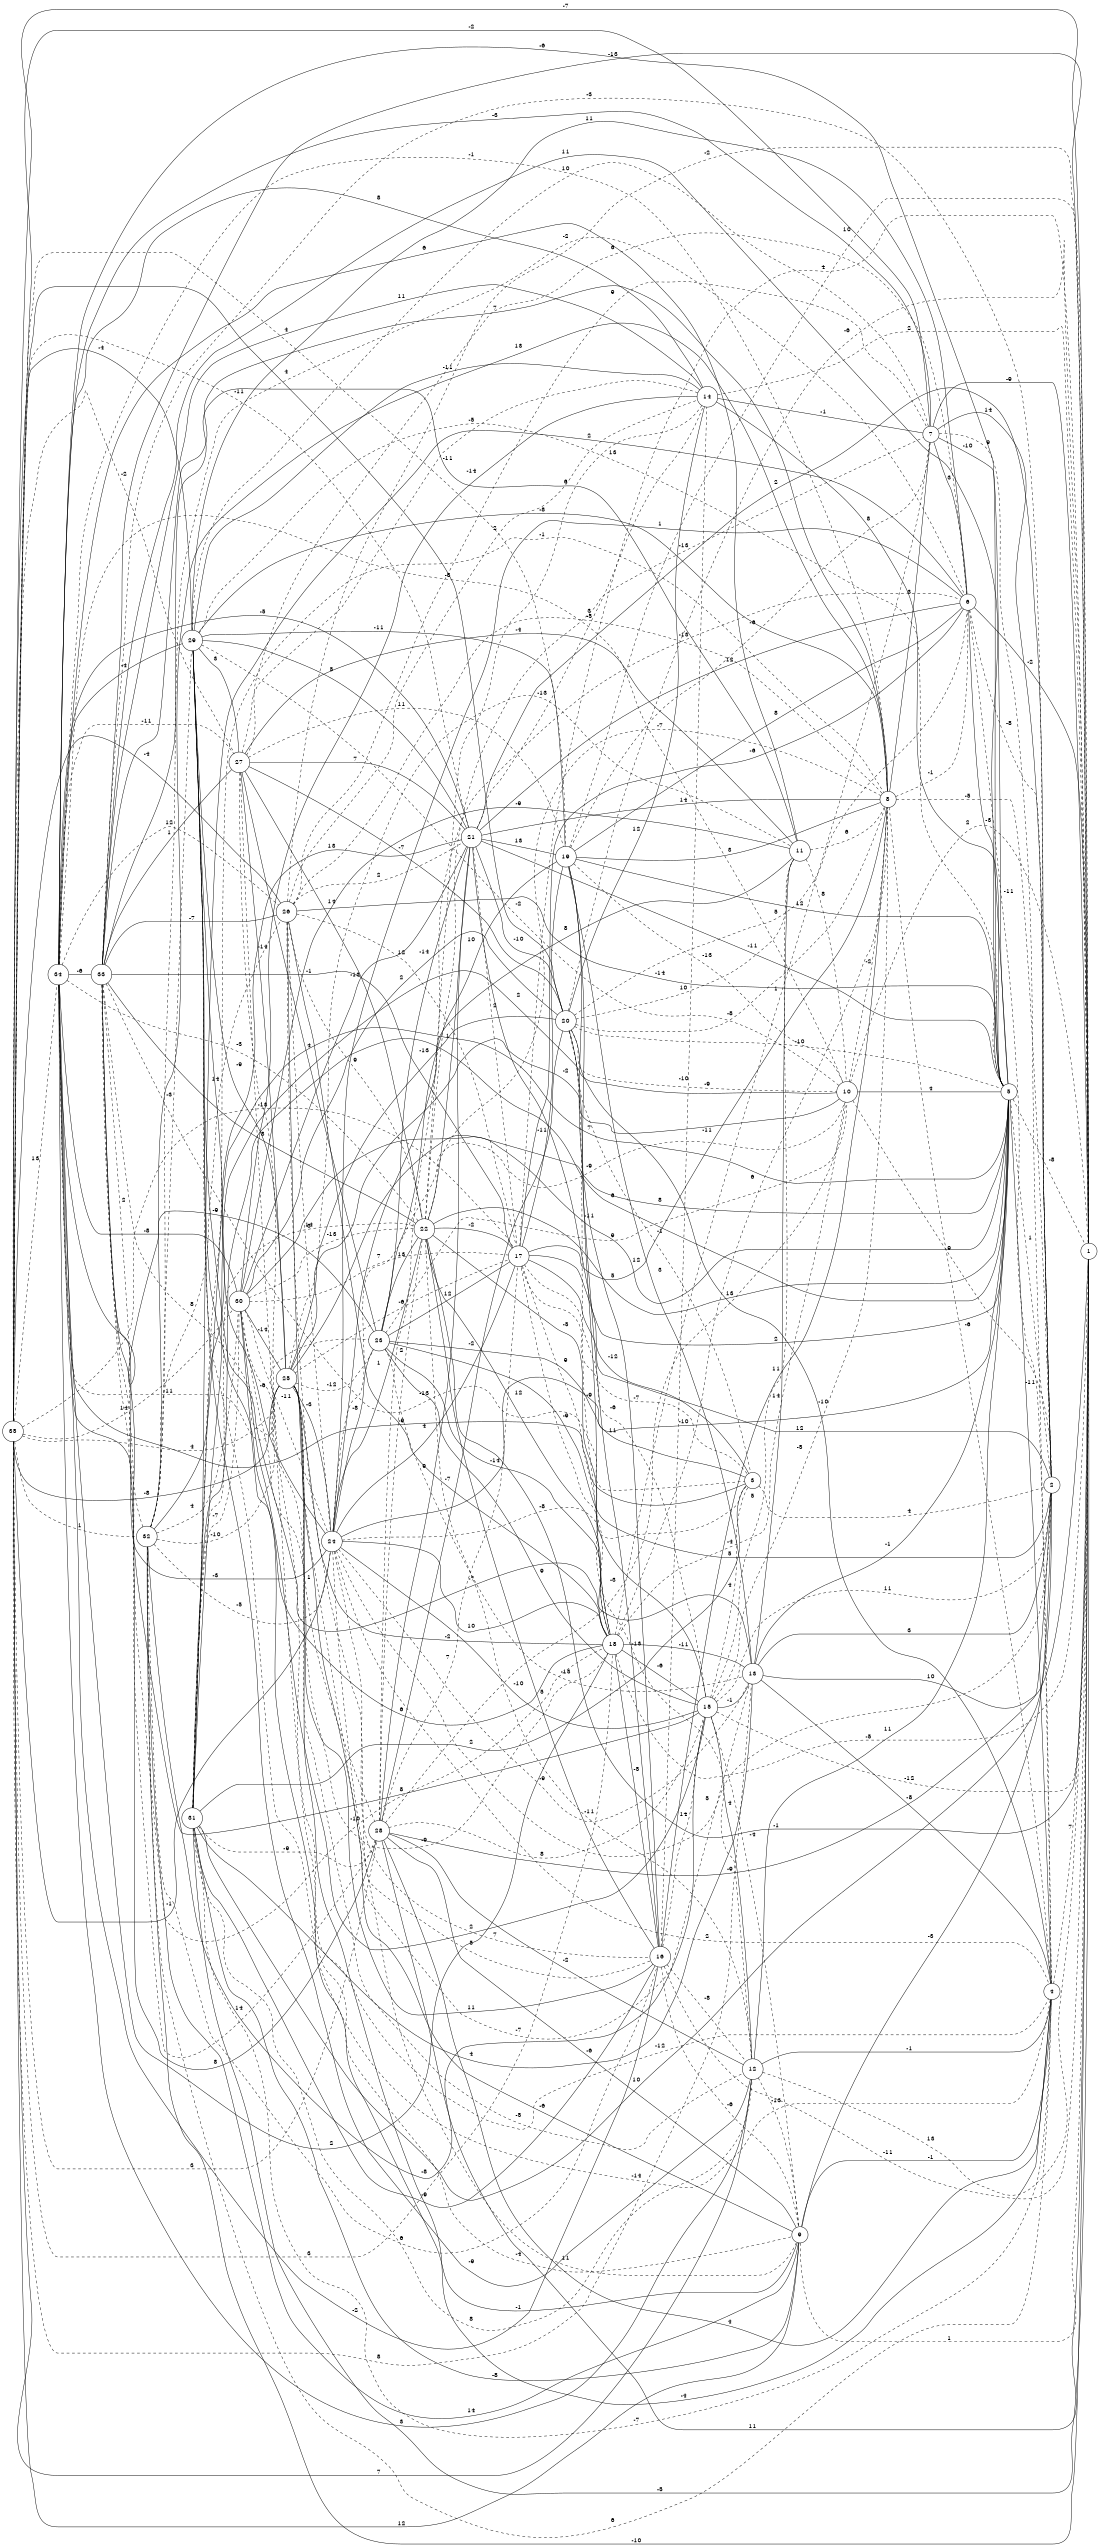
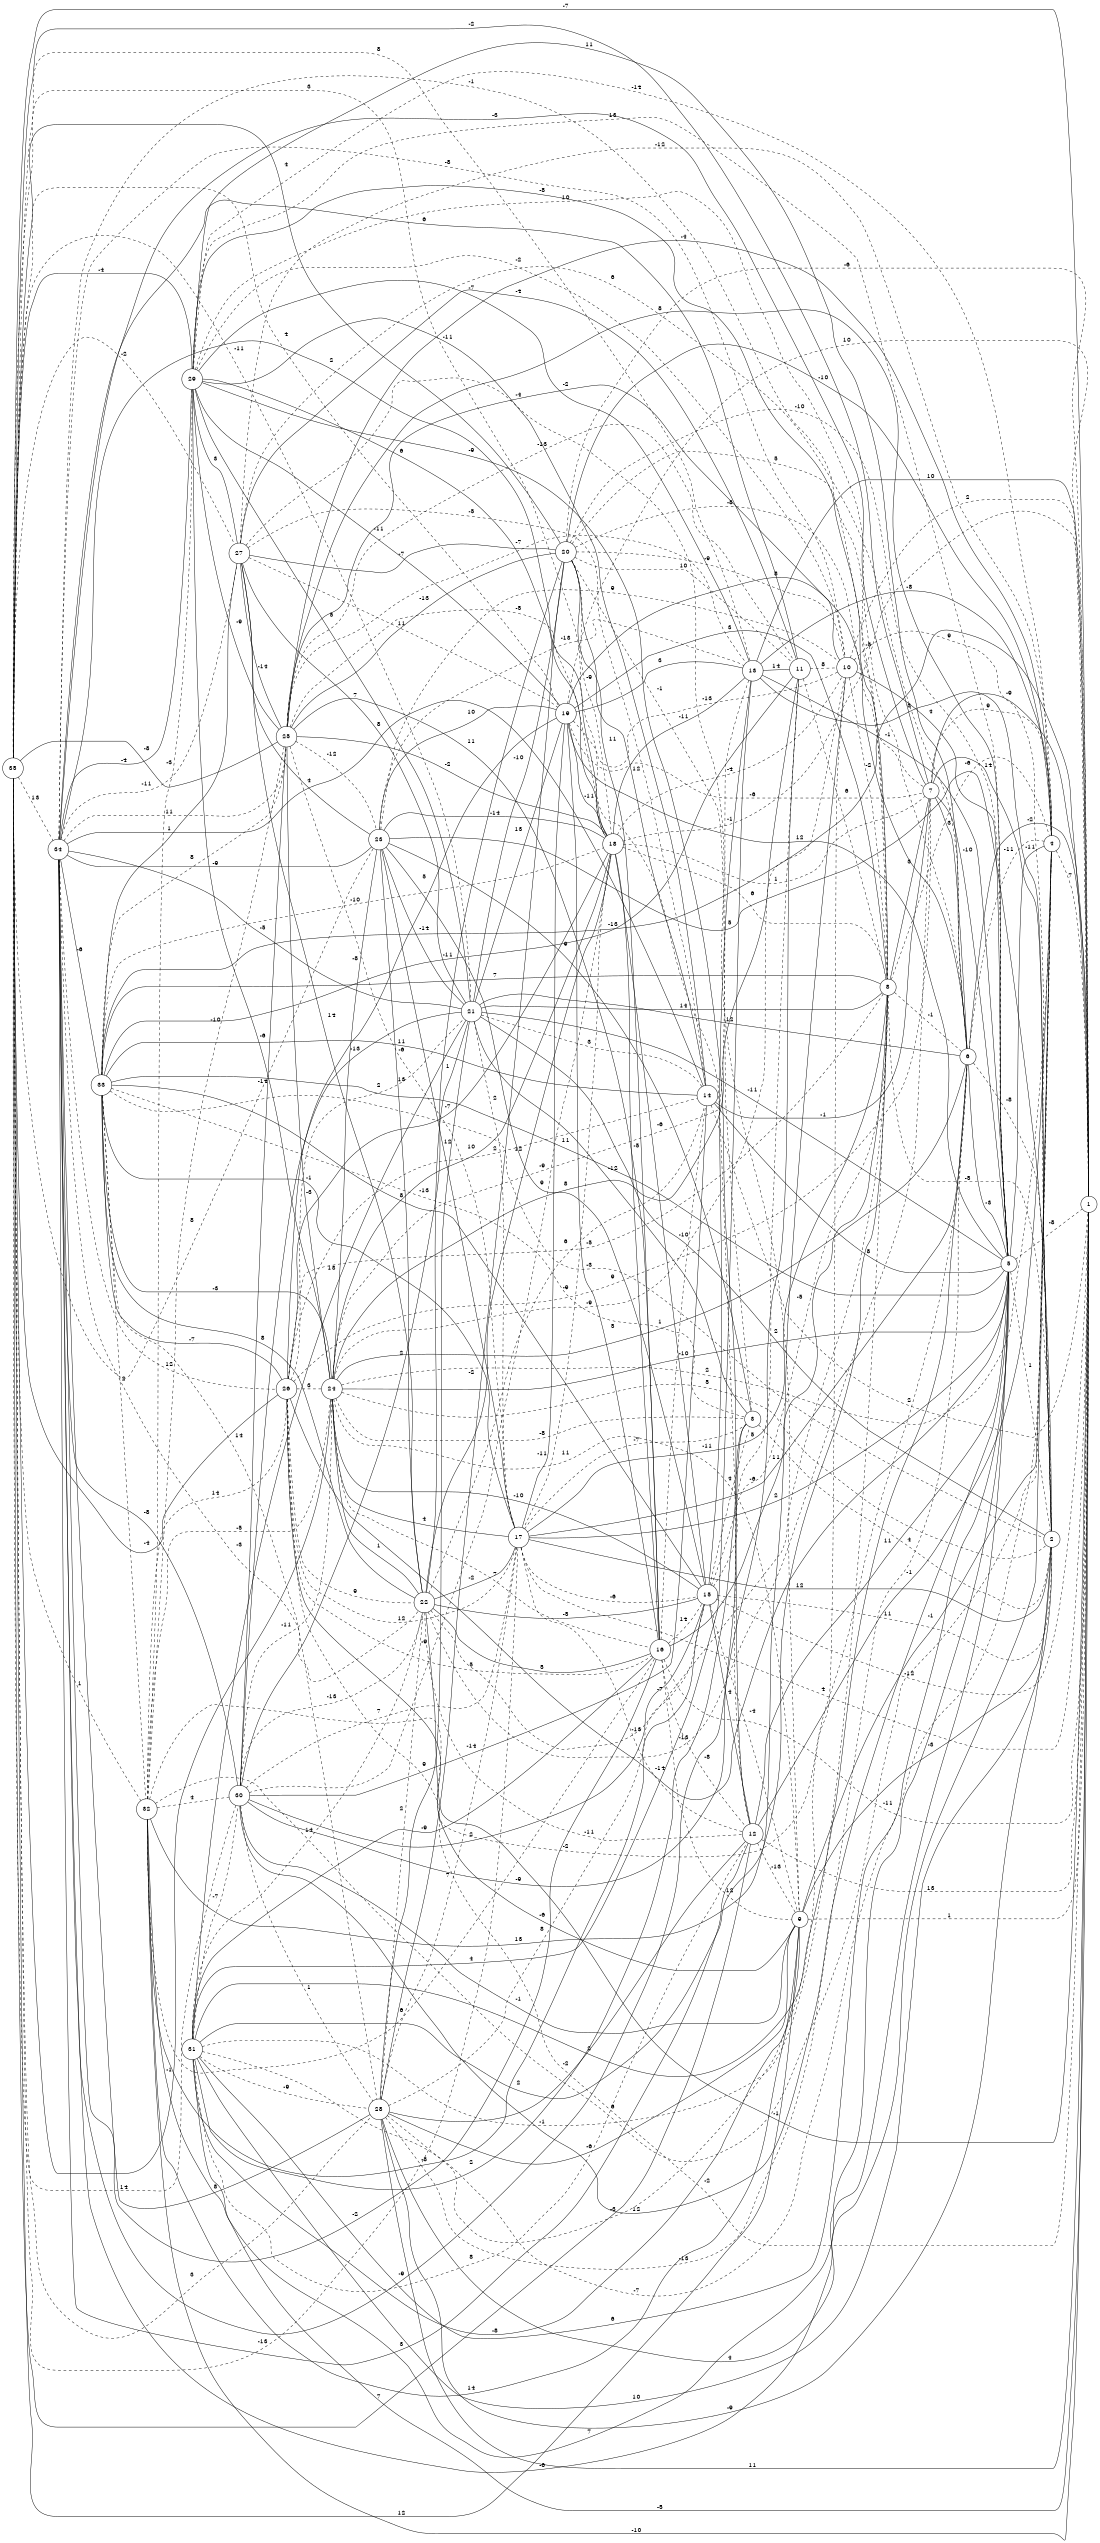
none -> (364, 1026)
(774, 1288) -> none
(192, 1447) -> (192, 1220)
(730, 2105) -> (730, 1891)
